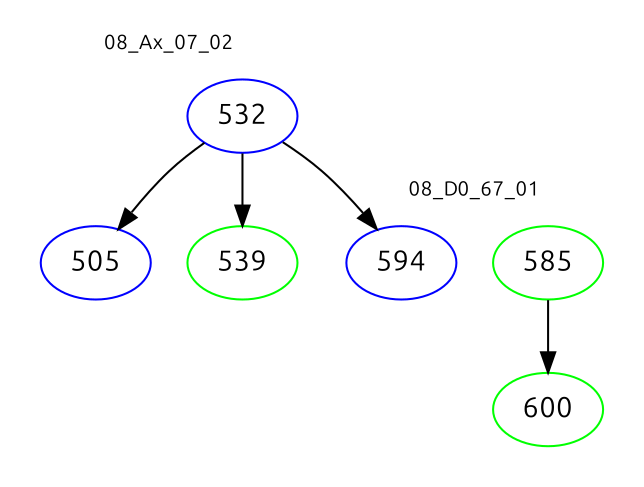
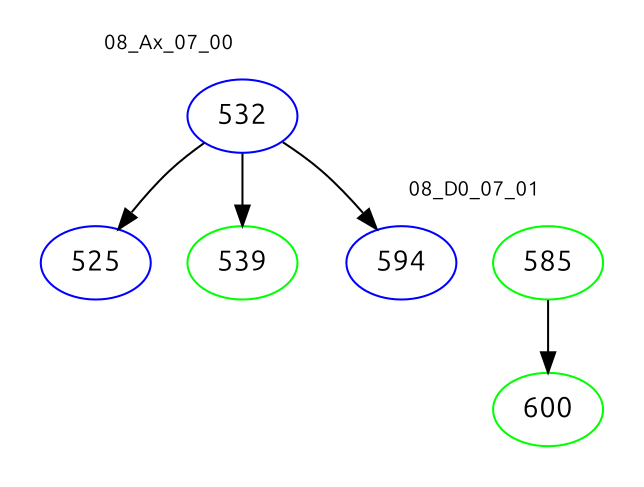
(169, 44) -> (169, 44)
(475, 191) -> (475, 191)
(96, 263) -> (96, 263)
